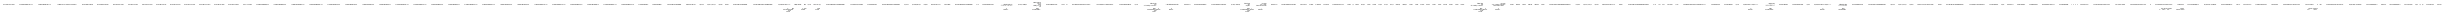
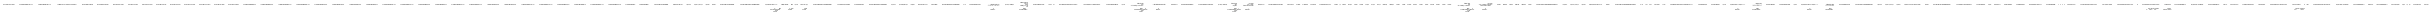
(247, 5) -> none
